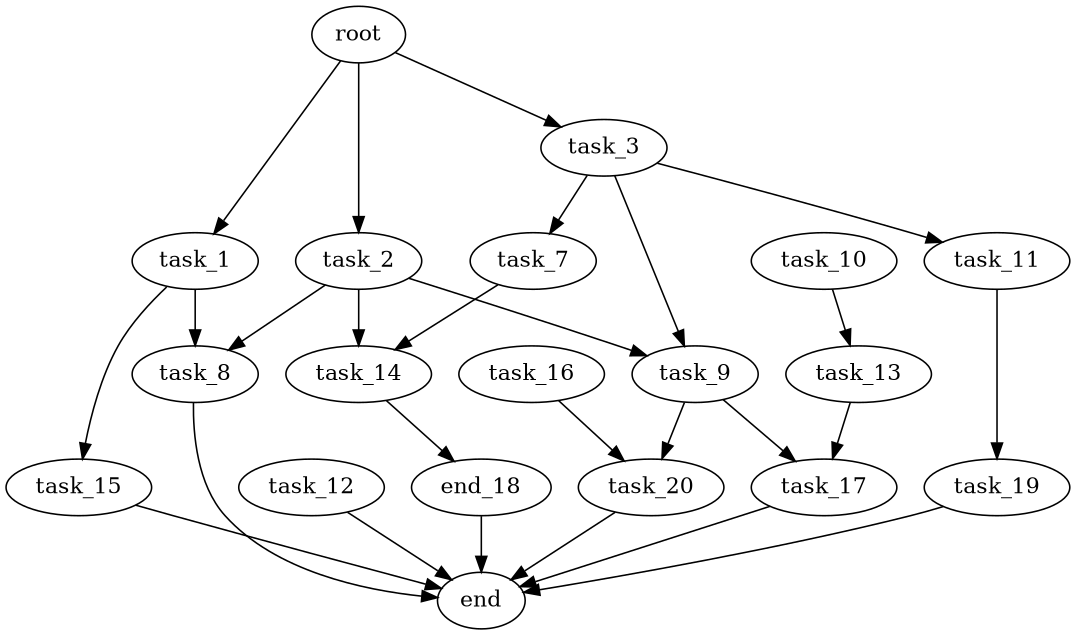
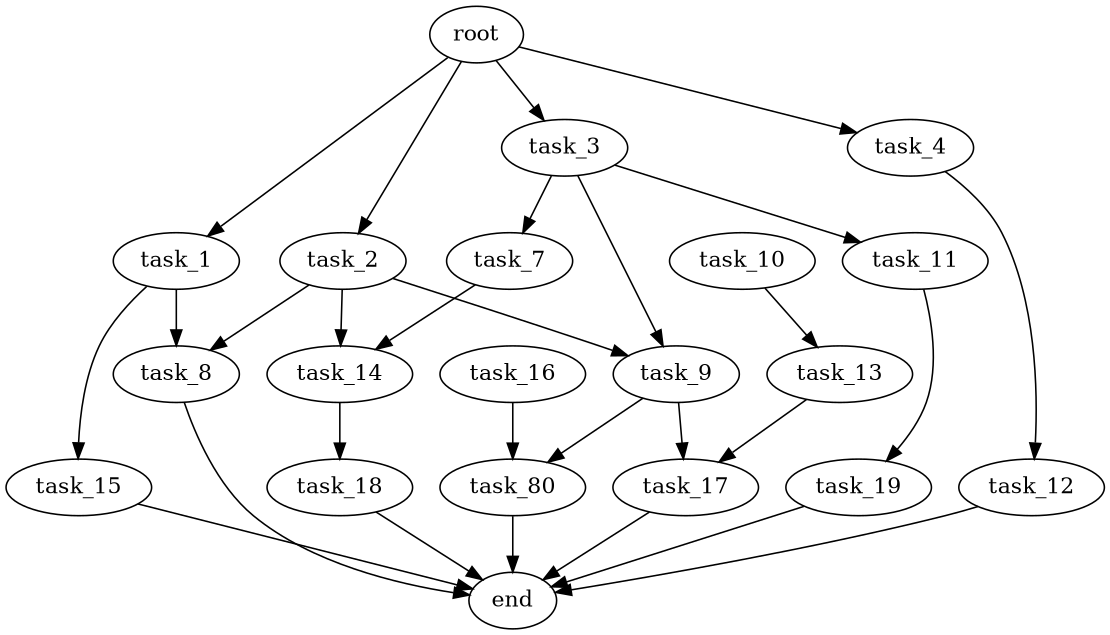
none -> (911, 148)
(481, 487) -> (340, 487)
(651, 487) -> (513, 487)
